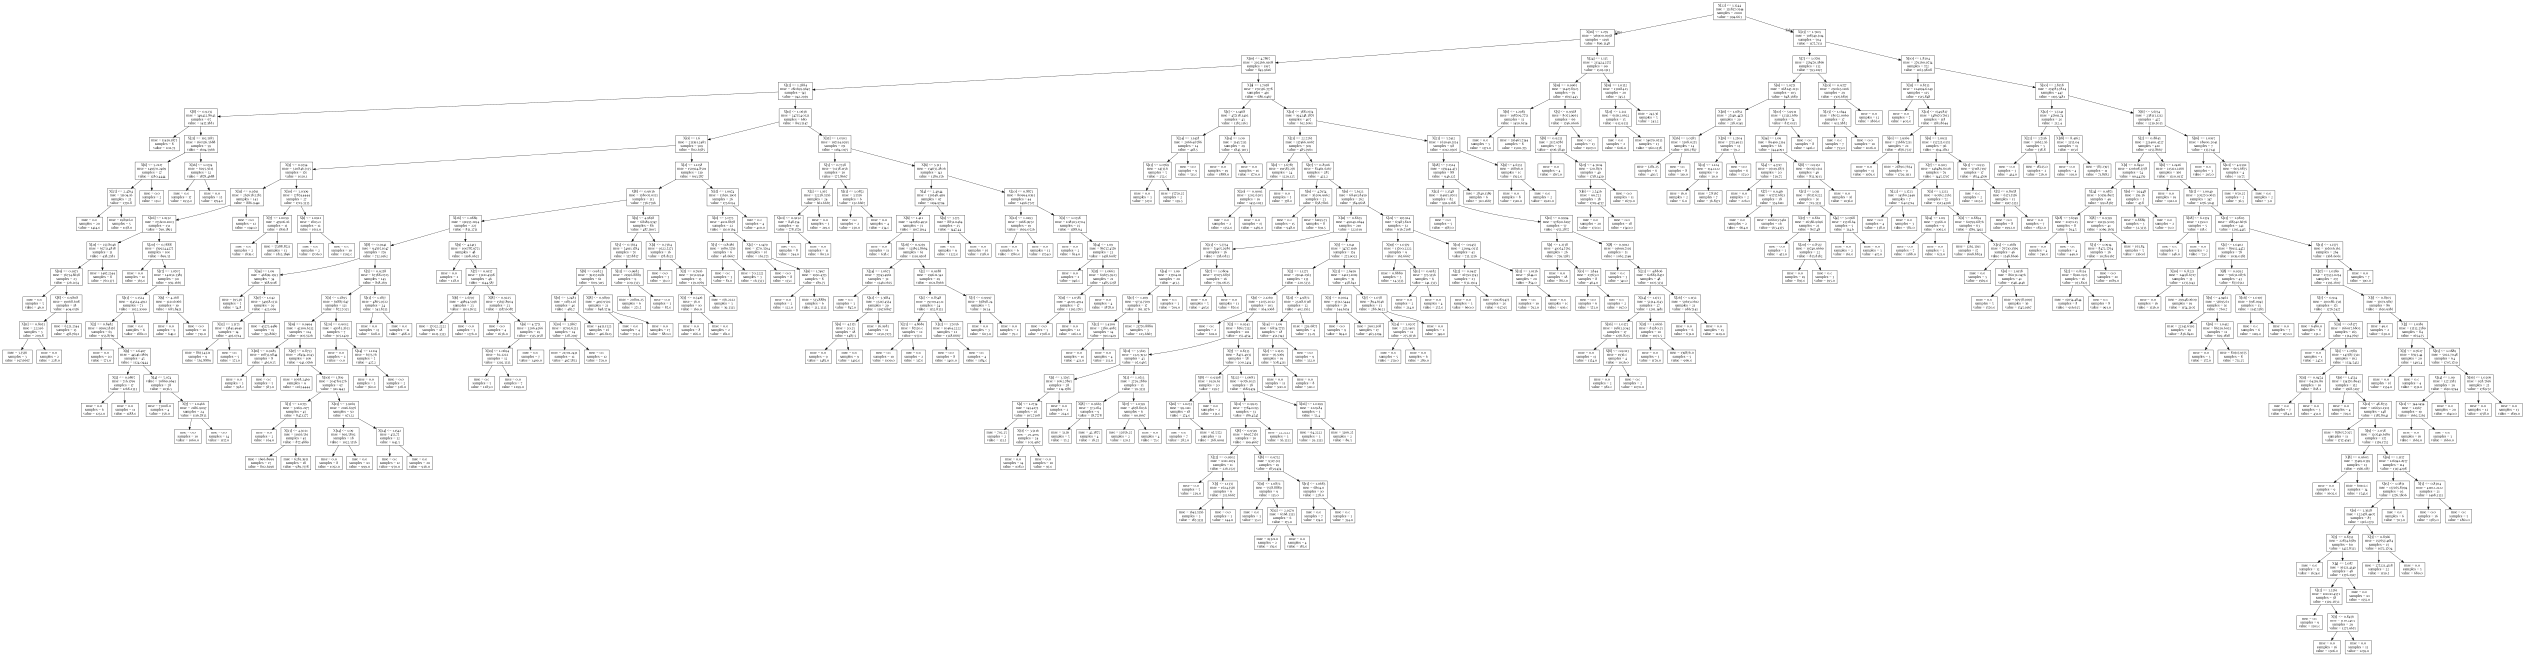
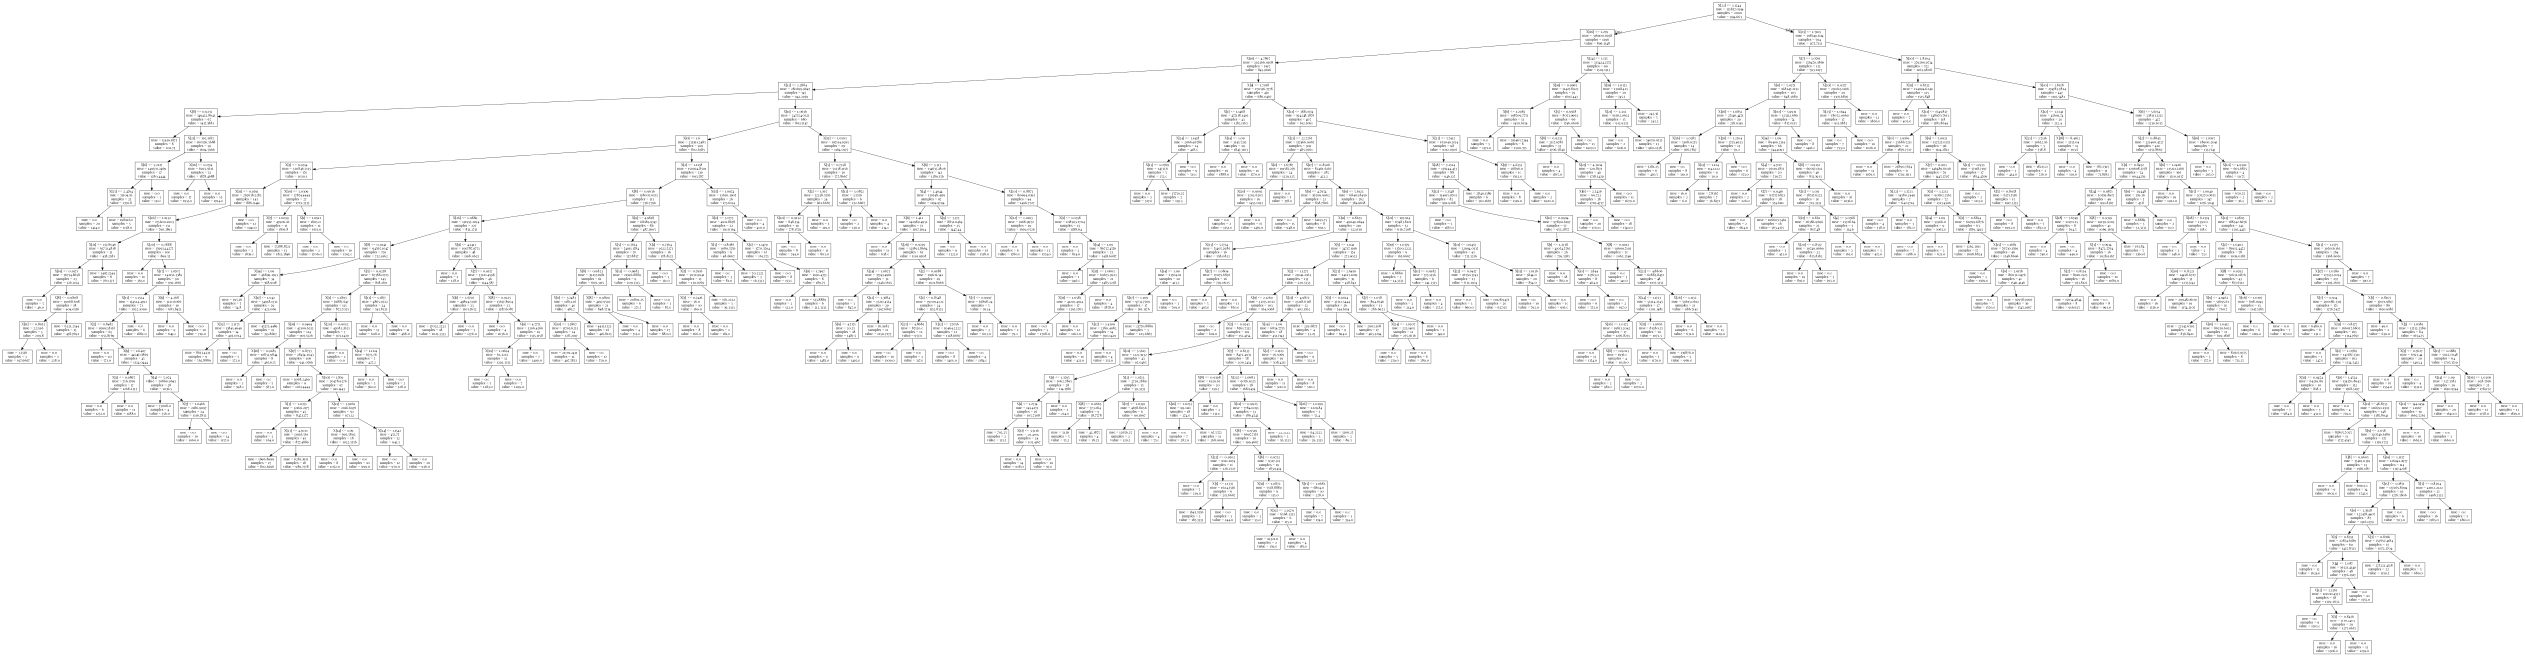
(2198, 250) -> (2198, 250)
